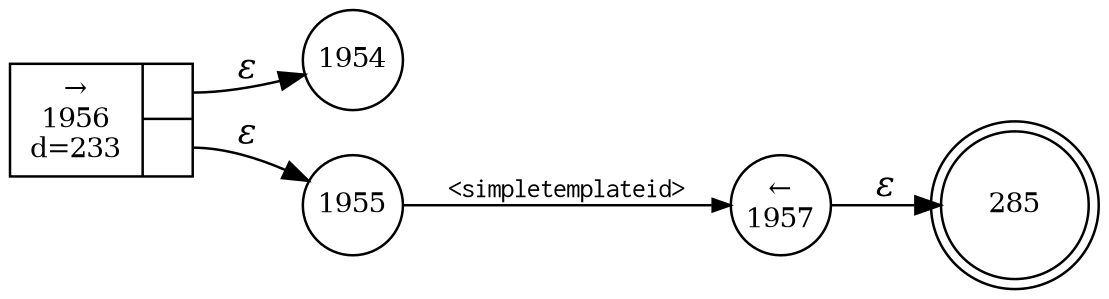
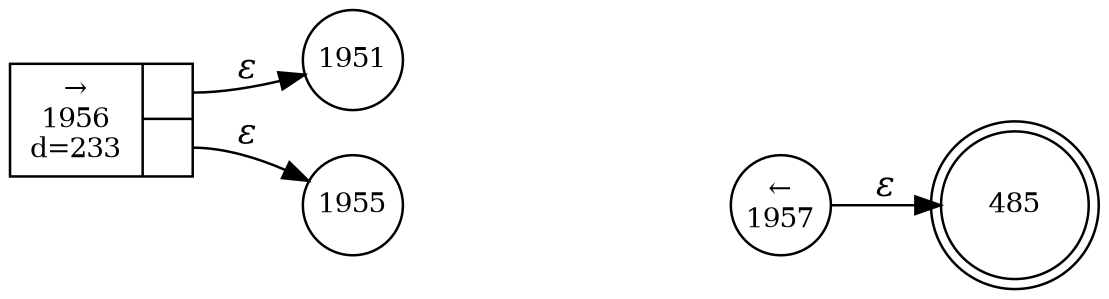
(353, 60) -> (353, 60)
(557, 205) -> none
(1015, 205) -> (1015, 205)
